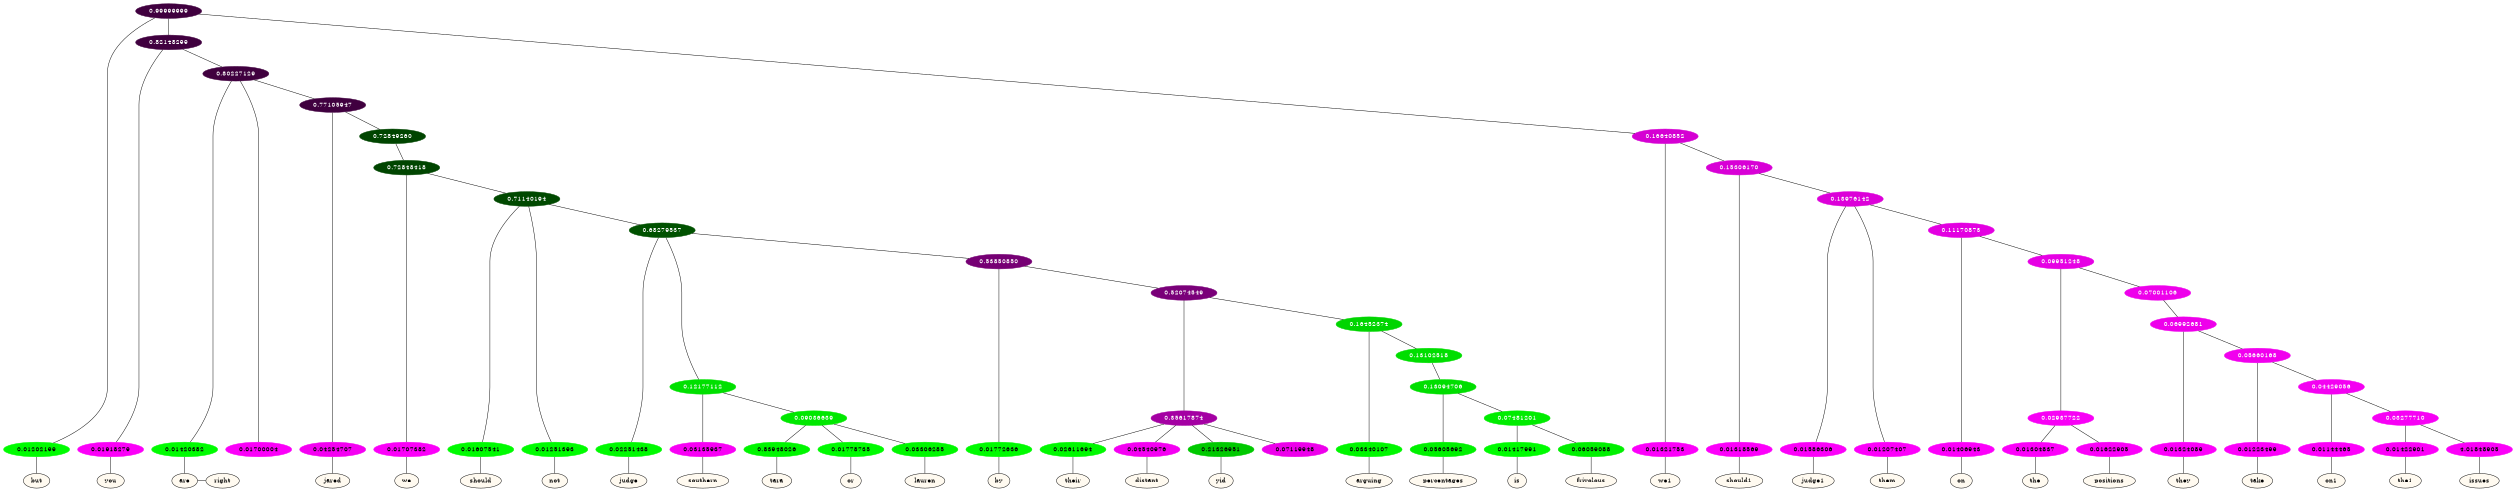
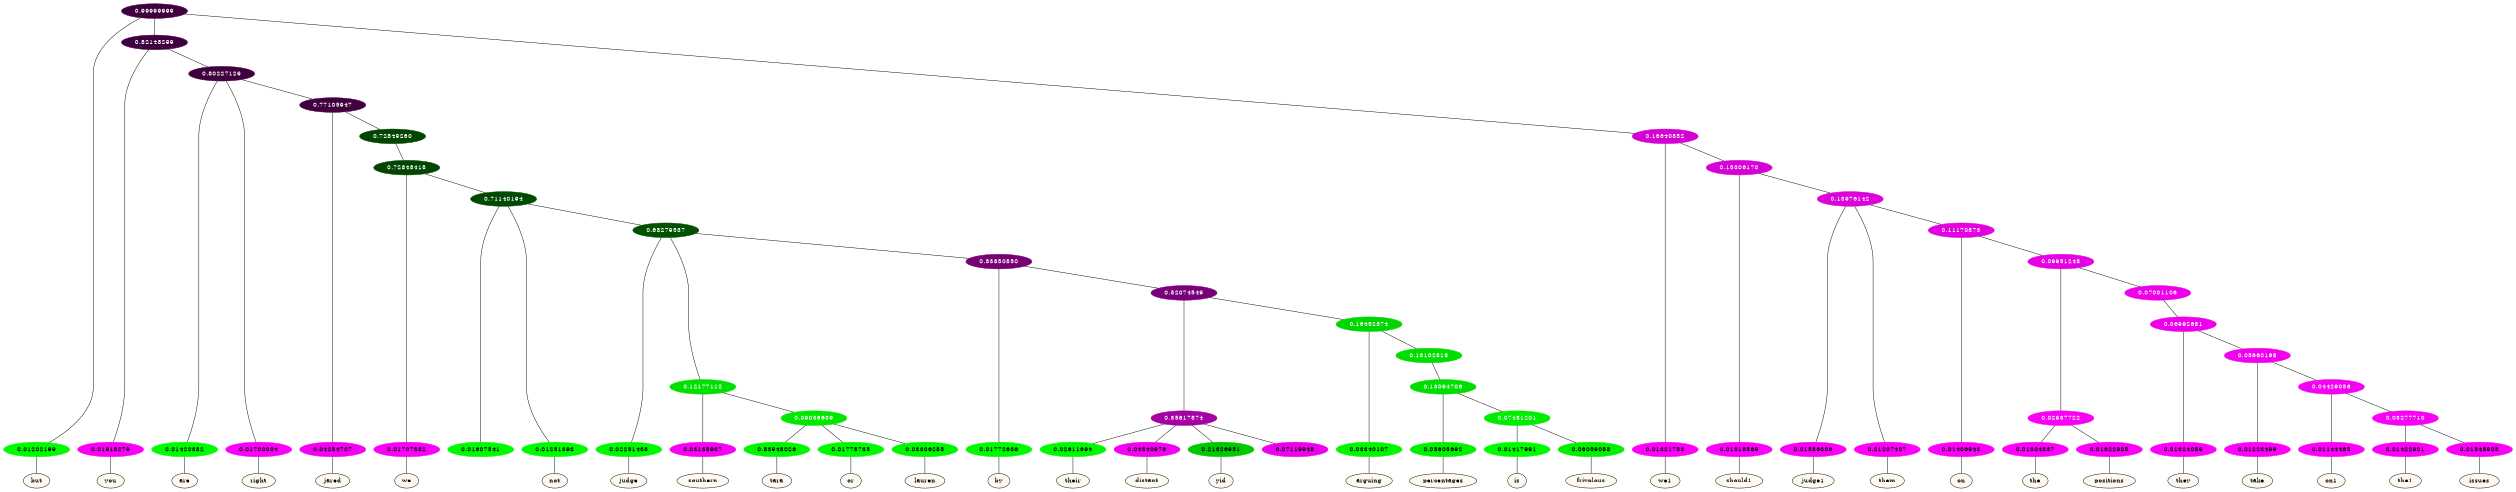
(2479, 449) -> (2479, 449)
(202, 481) -> (259, 465)
(481, 481) -> none
